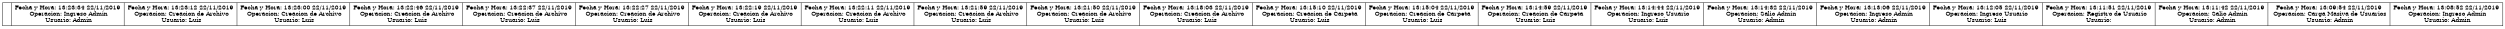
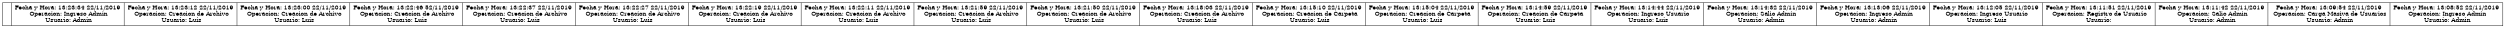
(406, 8) -> (406, 8)
